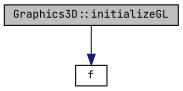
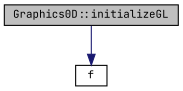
(91, 15) -> (91, 15)
